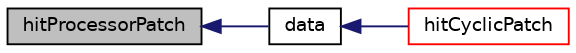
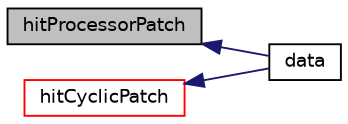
(385, 26) -> (236, 74)
